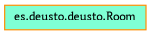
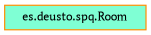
(75, 18) -> (75, 18)
